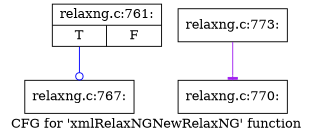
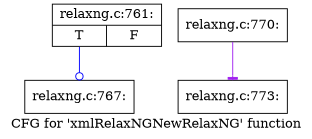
(233, 59) -> (233, 59)
